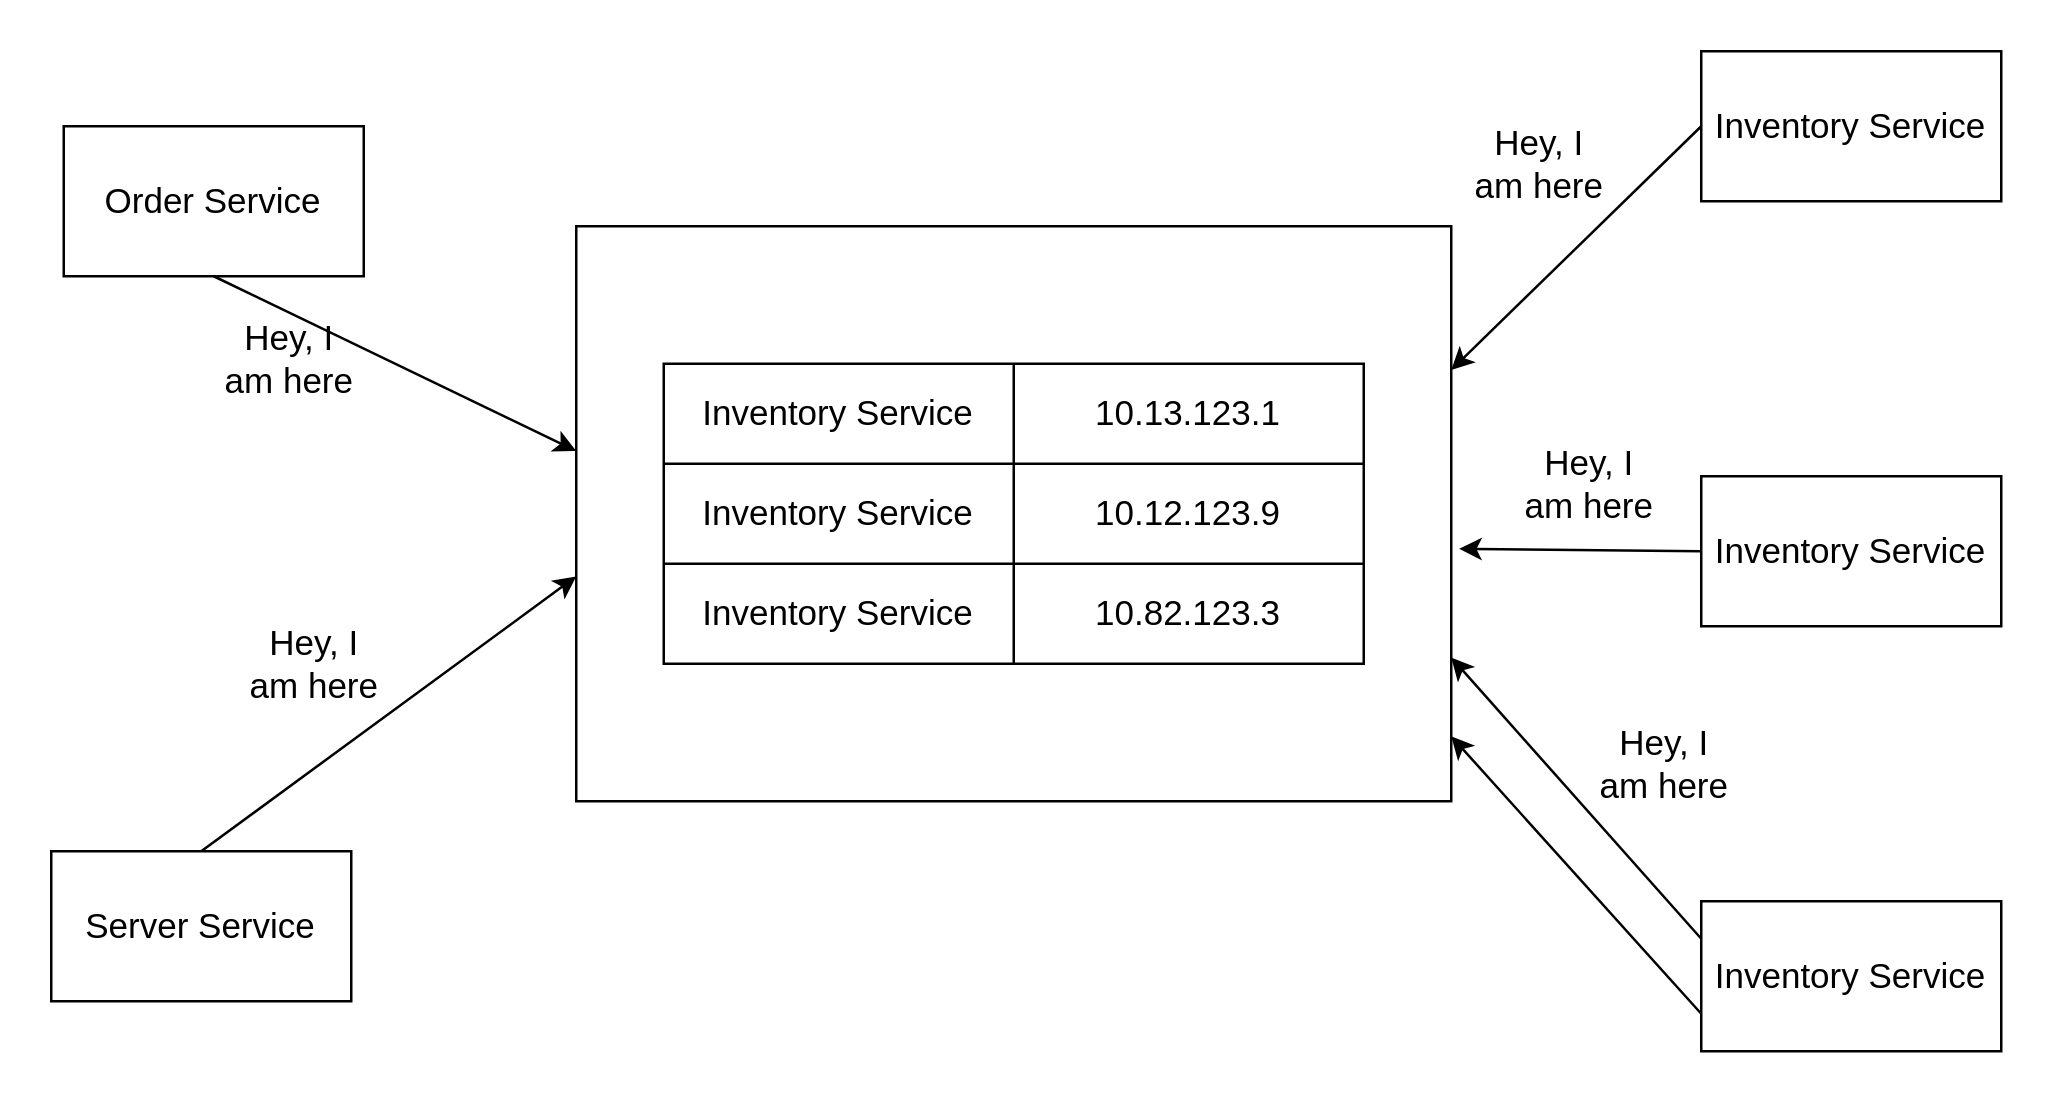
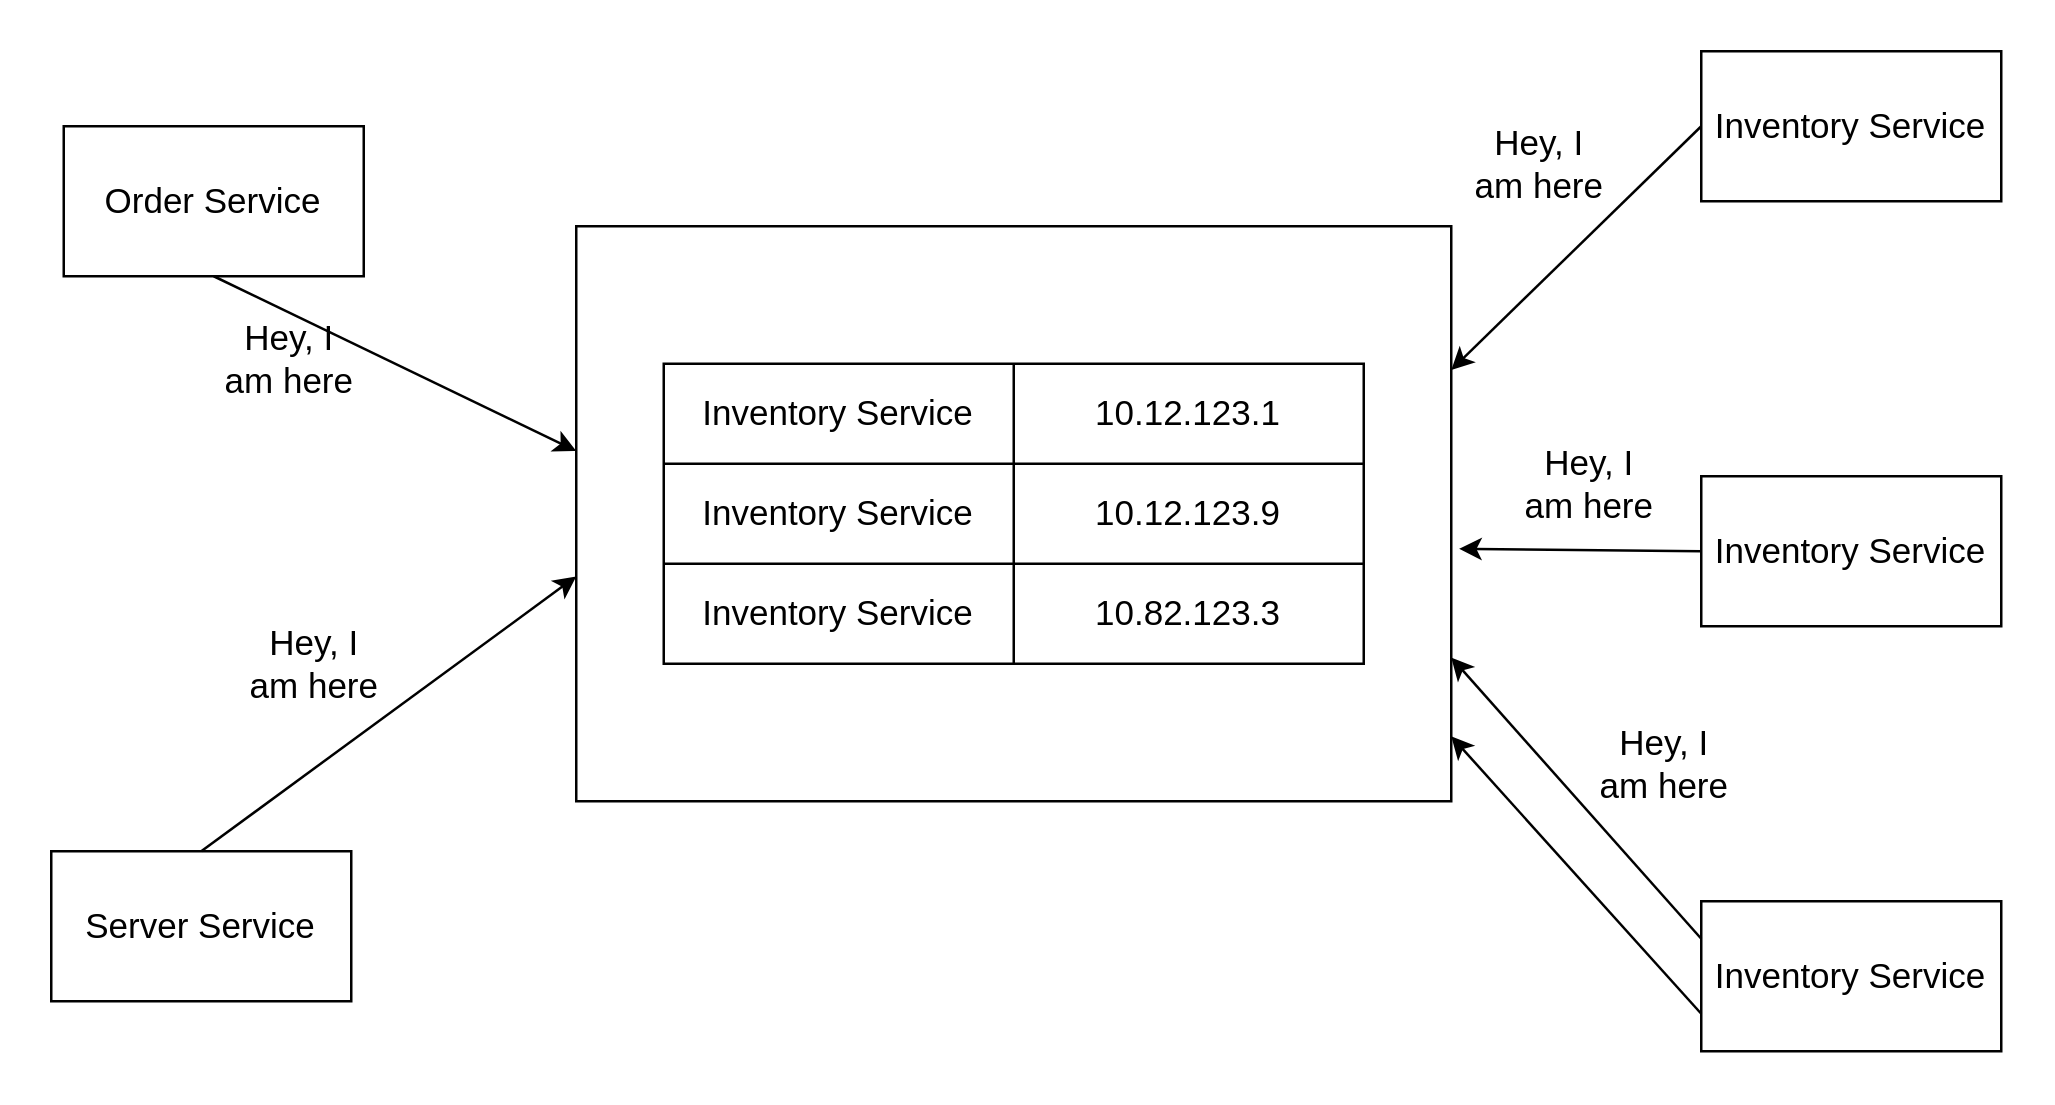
(1189, 414) -> (1189, 414)
